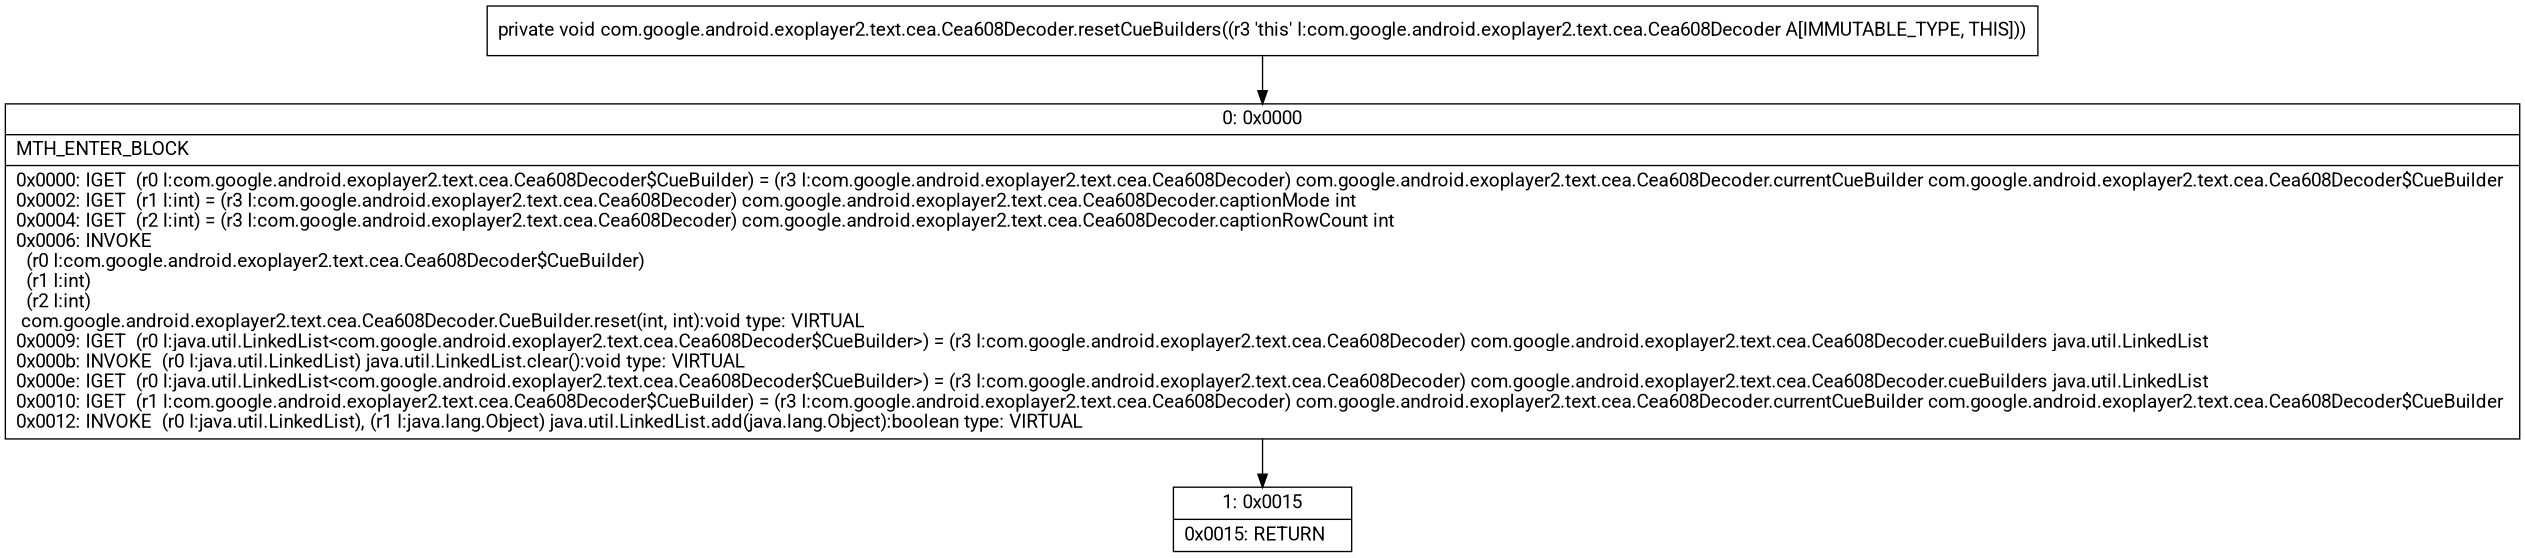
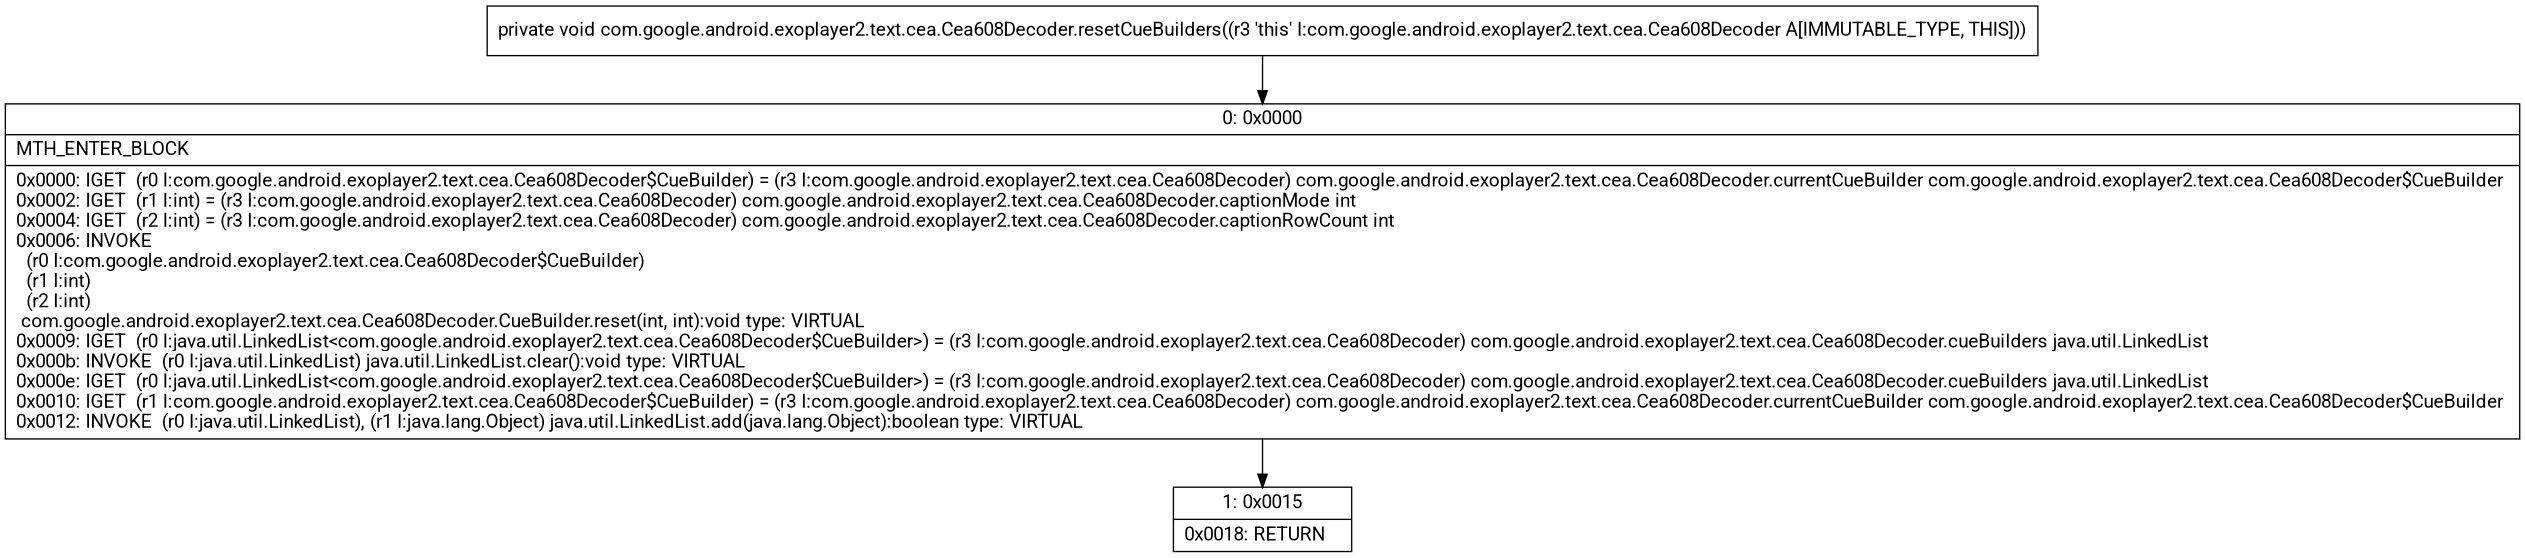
(1263, 535) -> (1263, 535)
